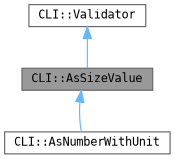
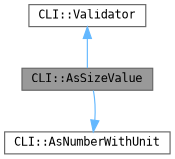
(80, 117) -> (95, 105)
